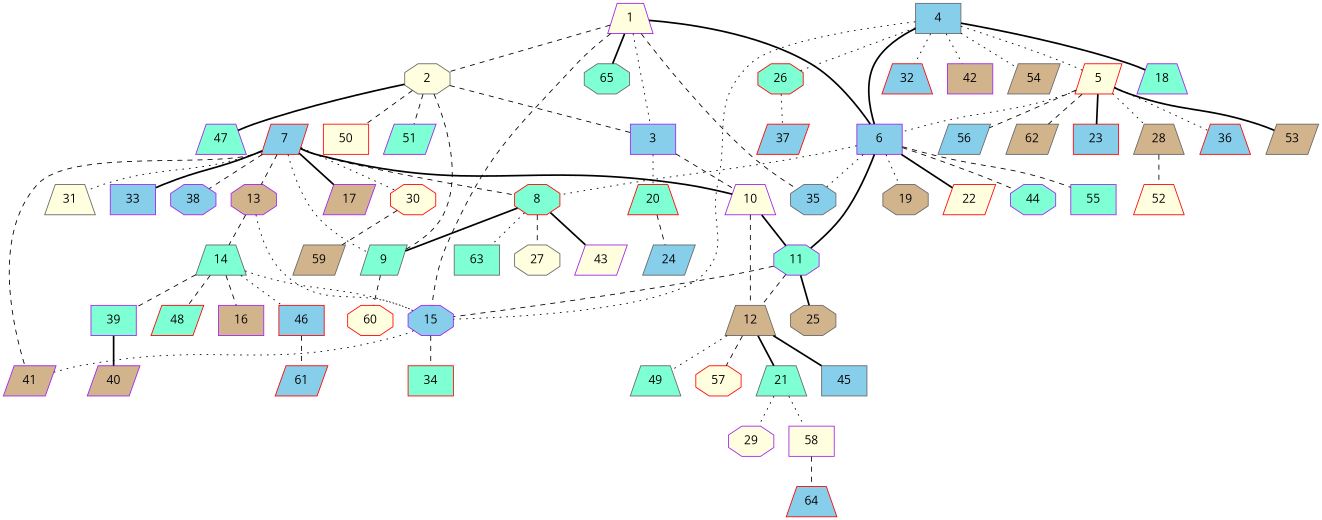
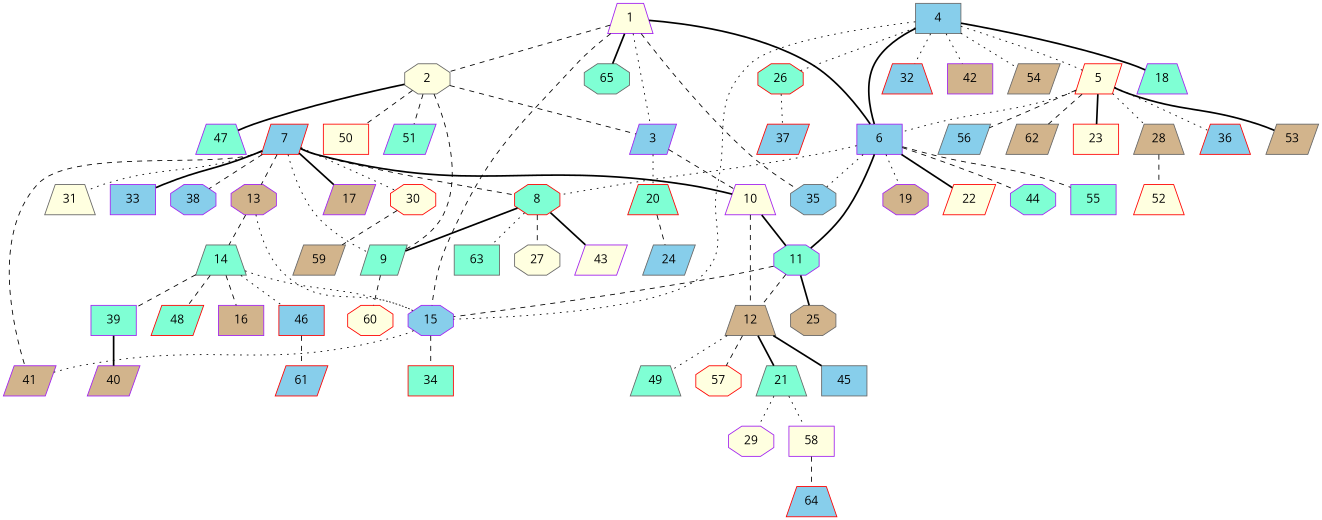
(653, 139) -> (653, 139)
(1096, 139) -> (1096, 139)
(905, 200) -> (905, 200)
